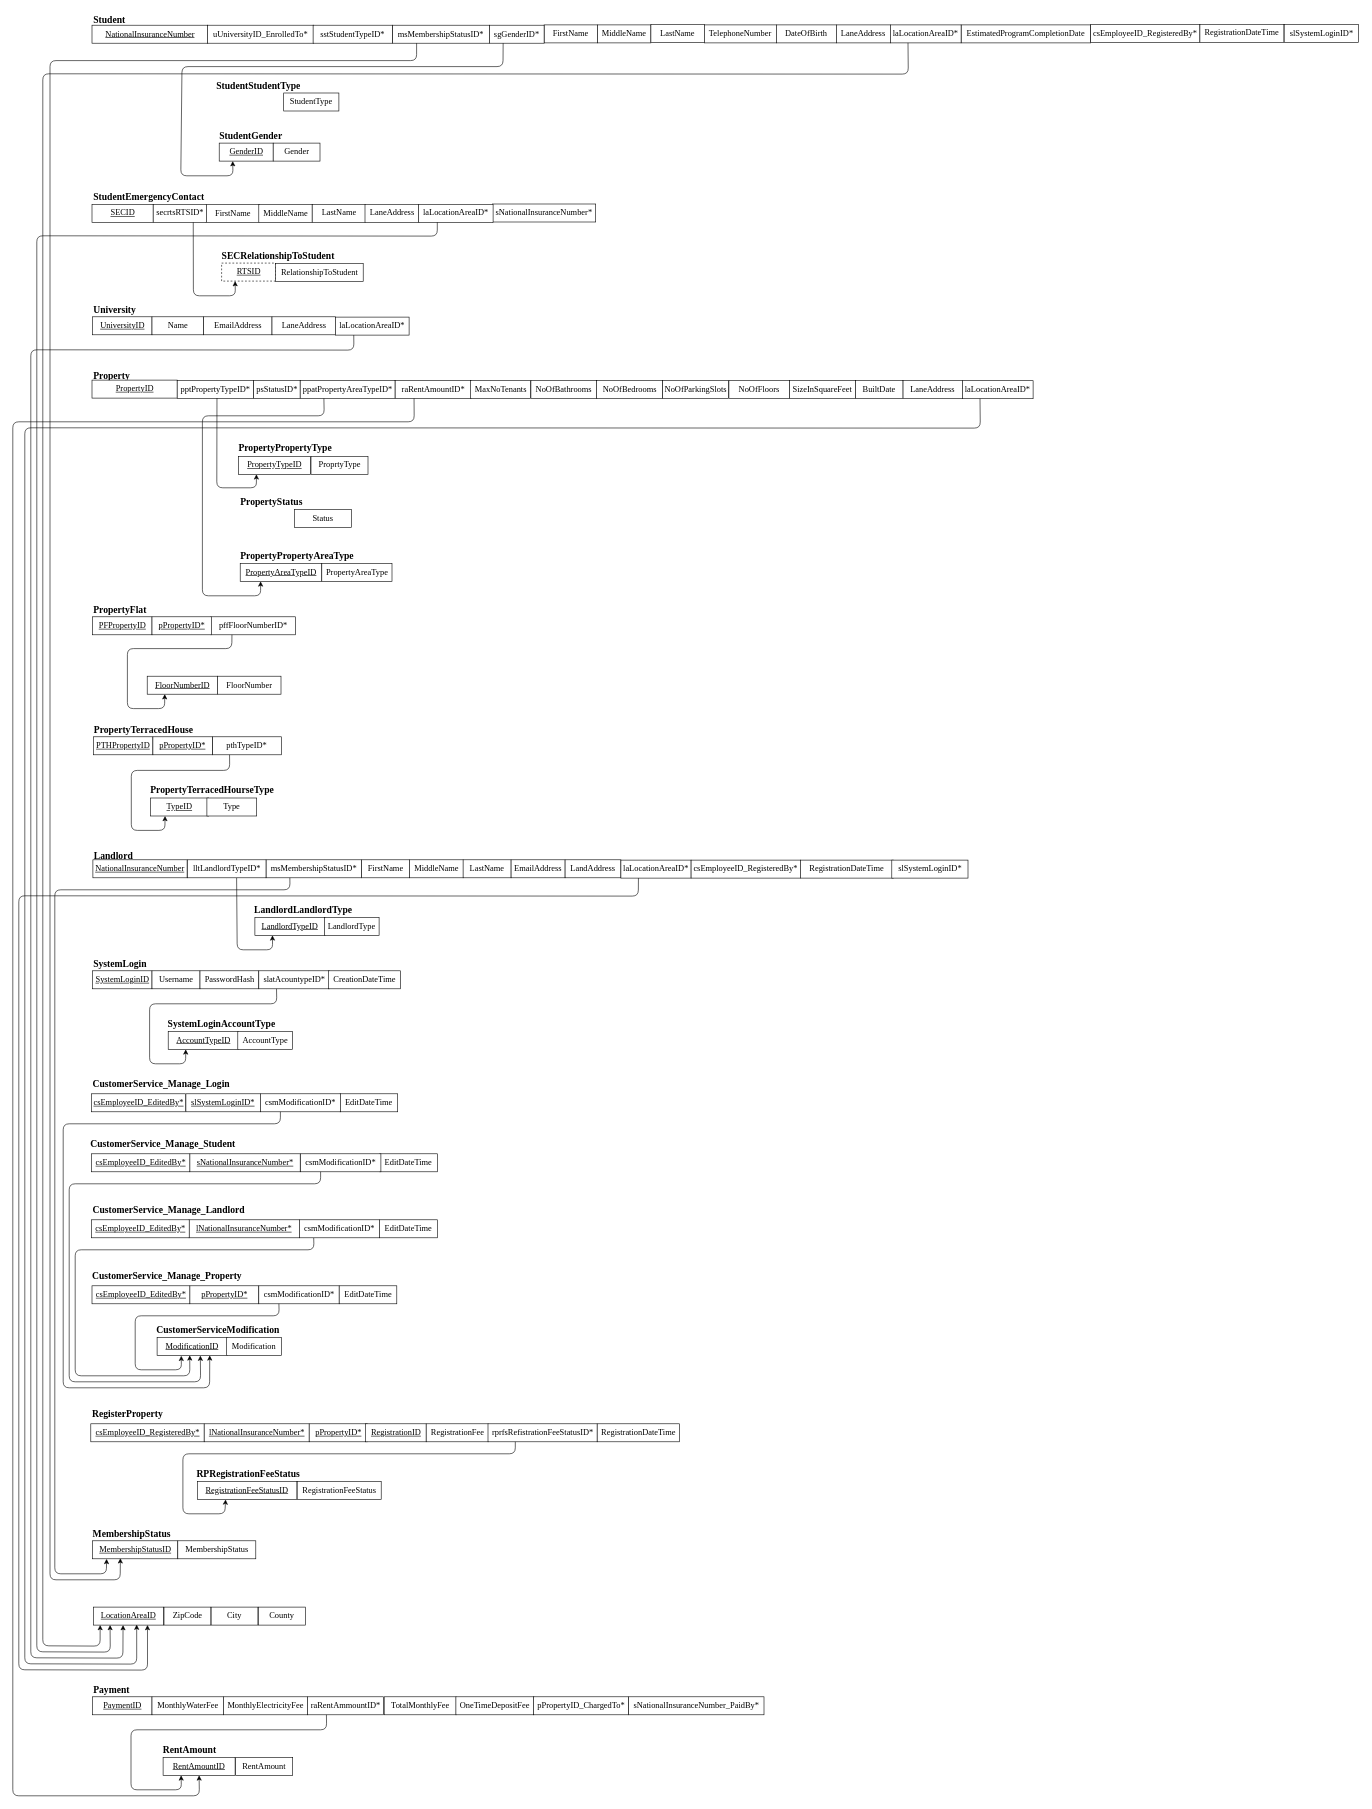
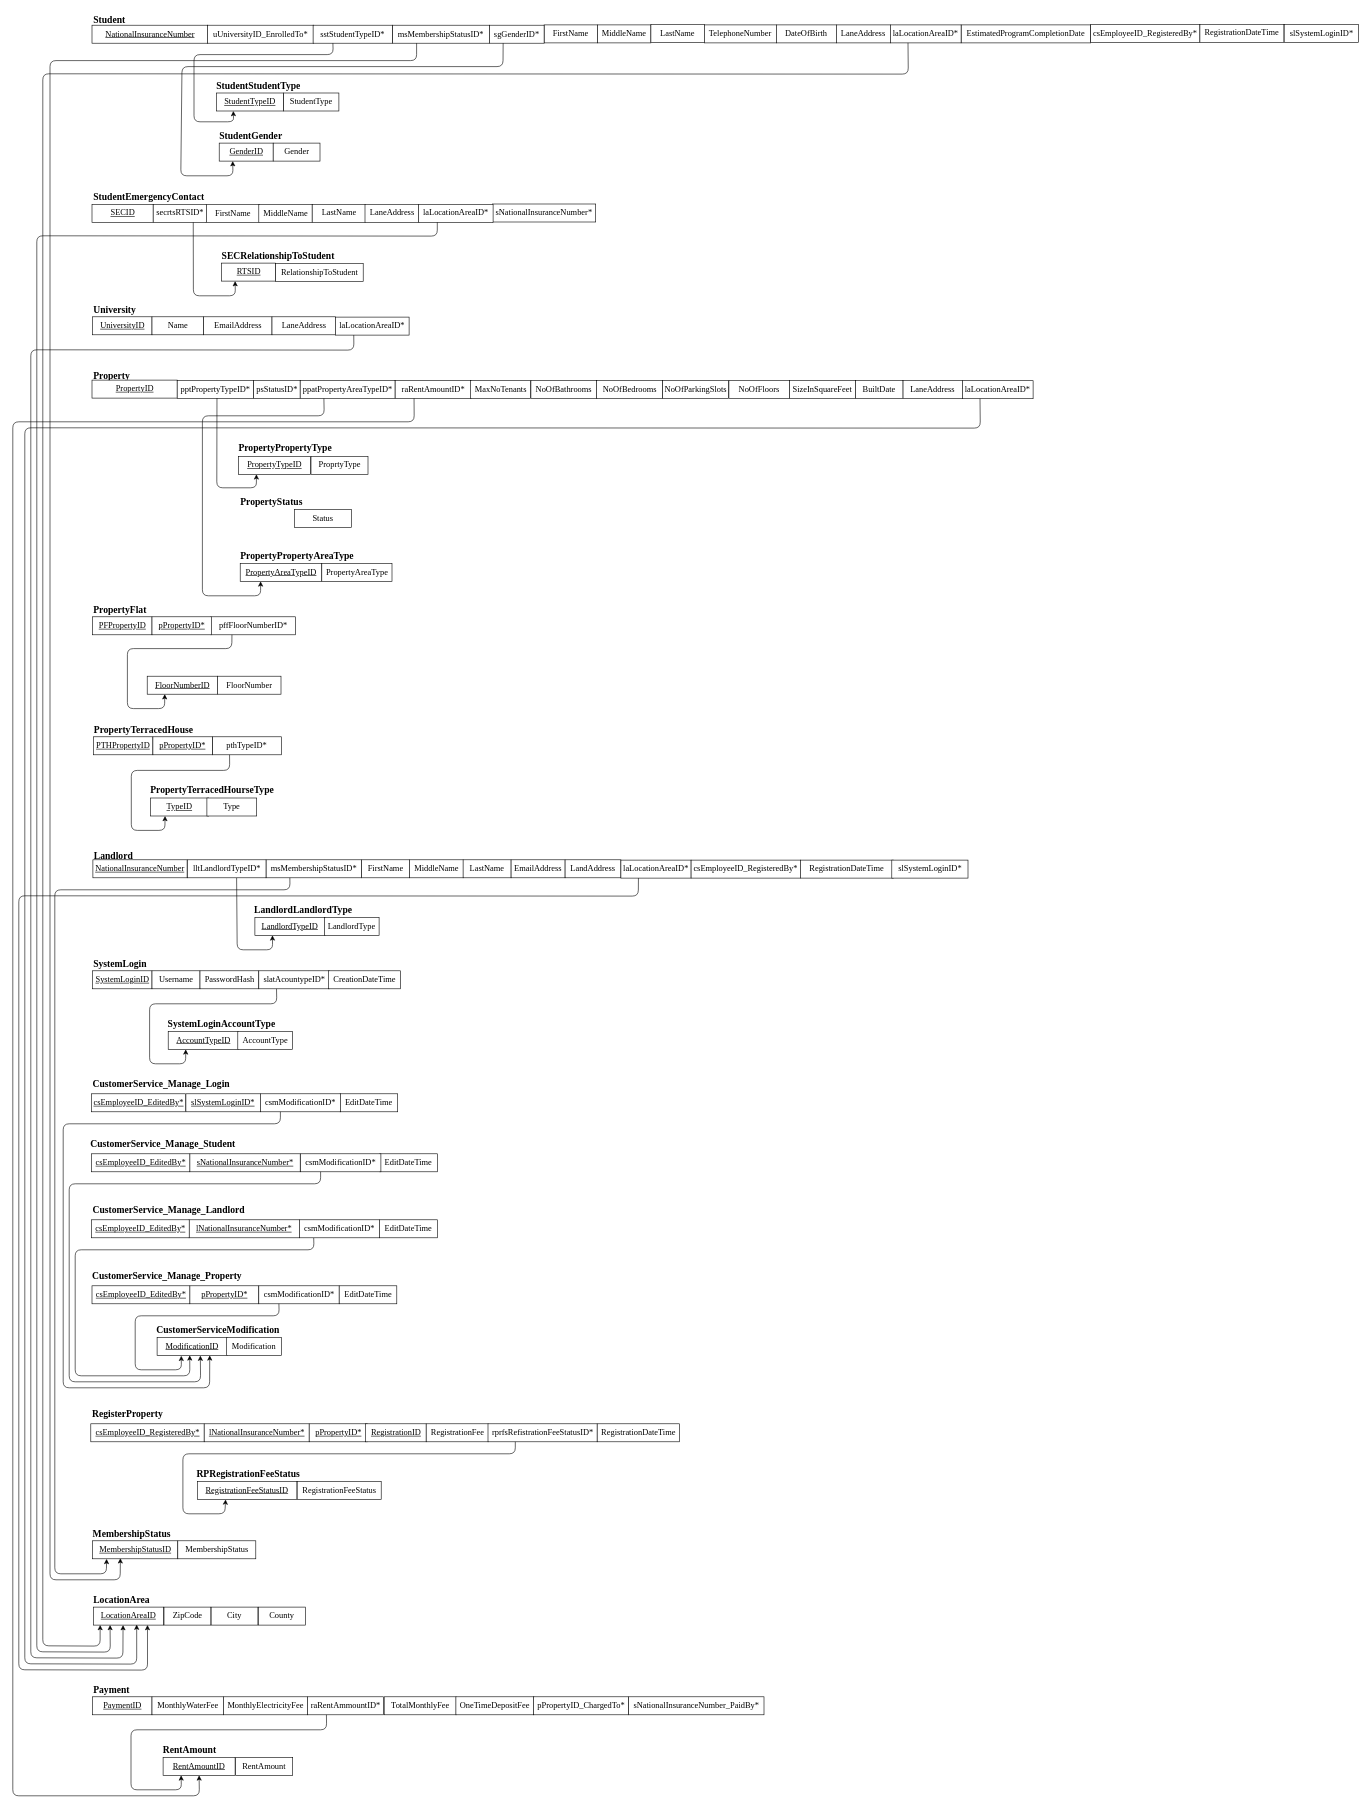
none -> (261, 55)
none -> (250, 102)
(248, 272) -> (248, 272)
none -> (122, 1598)
